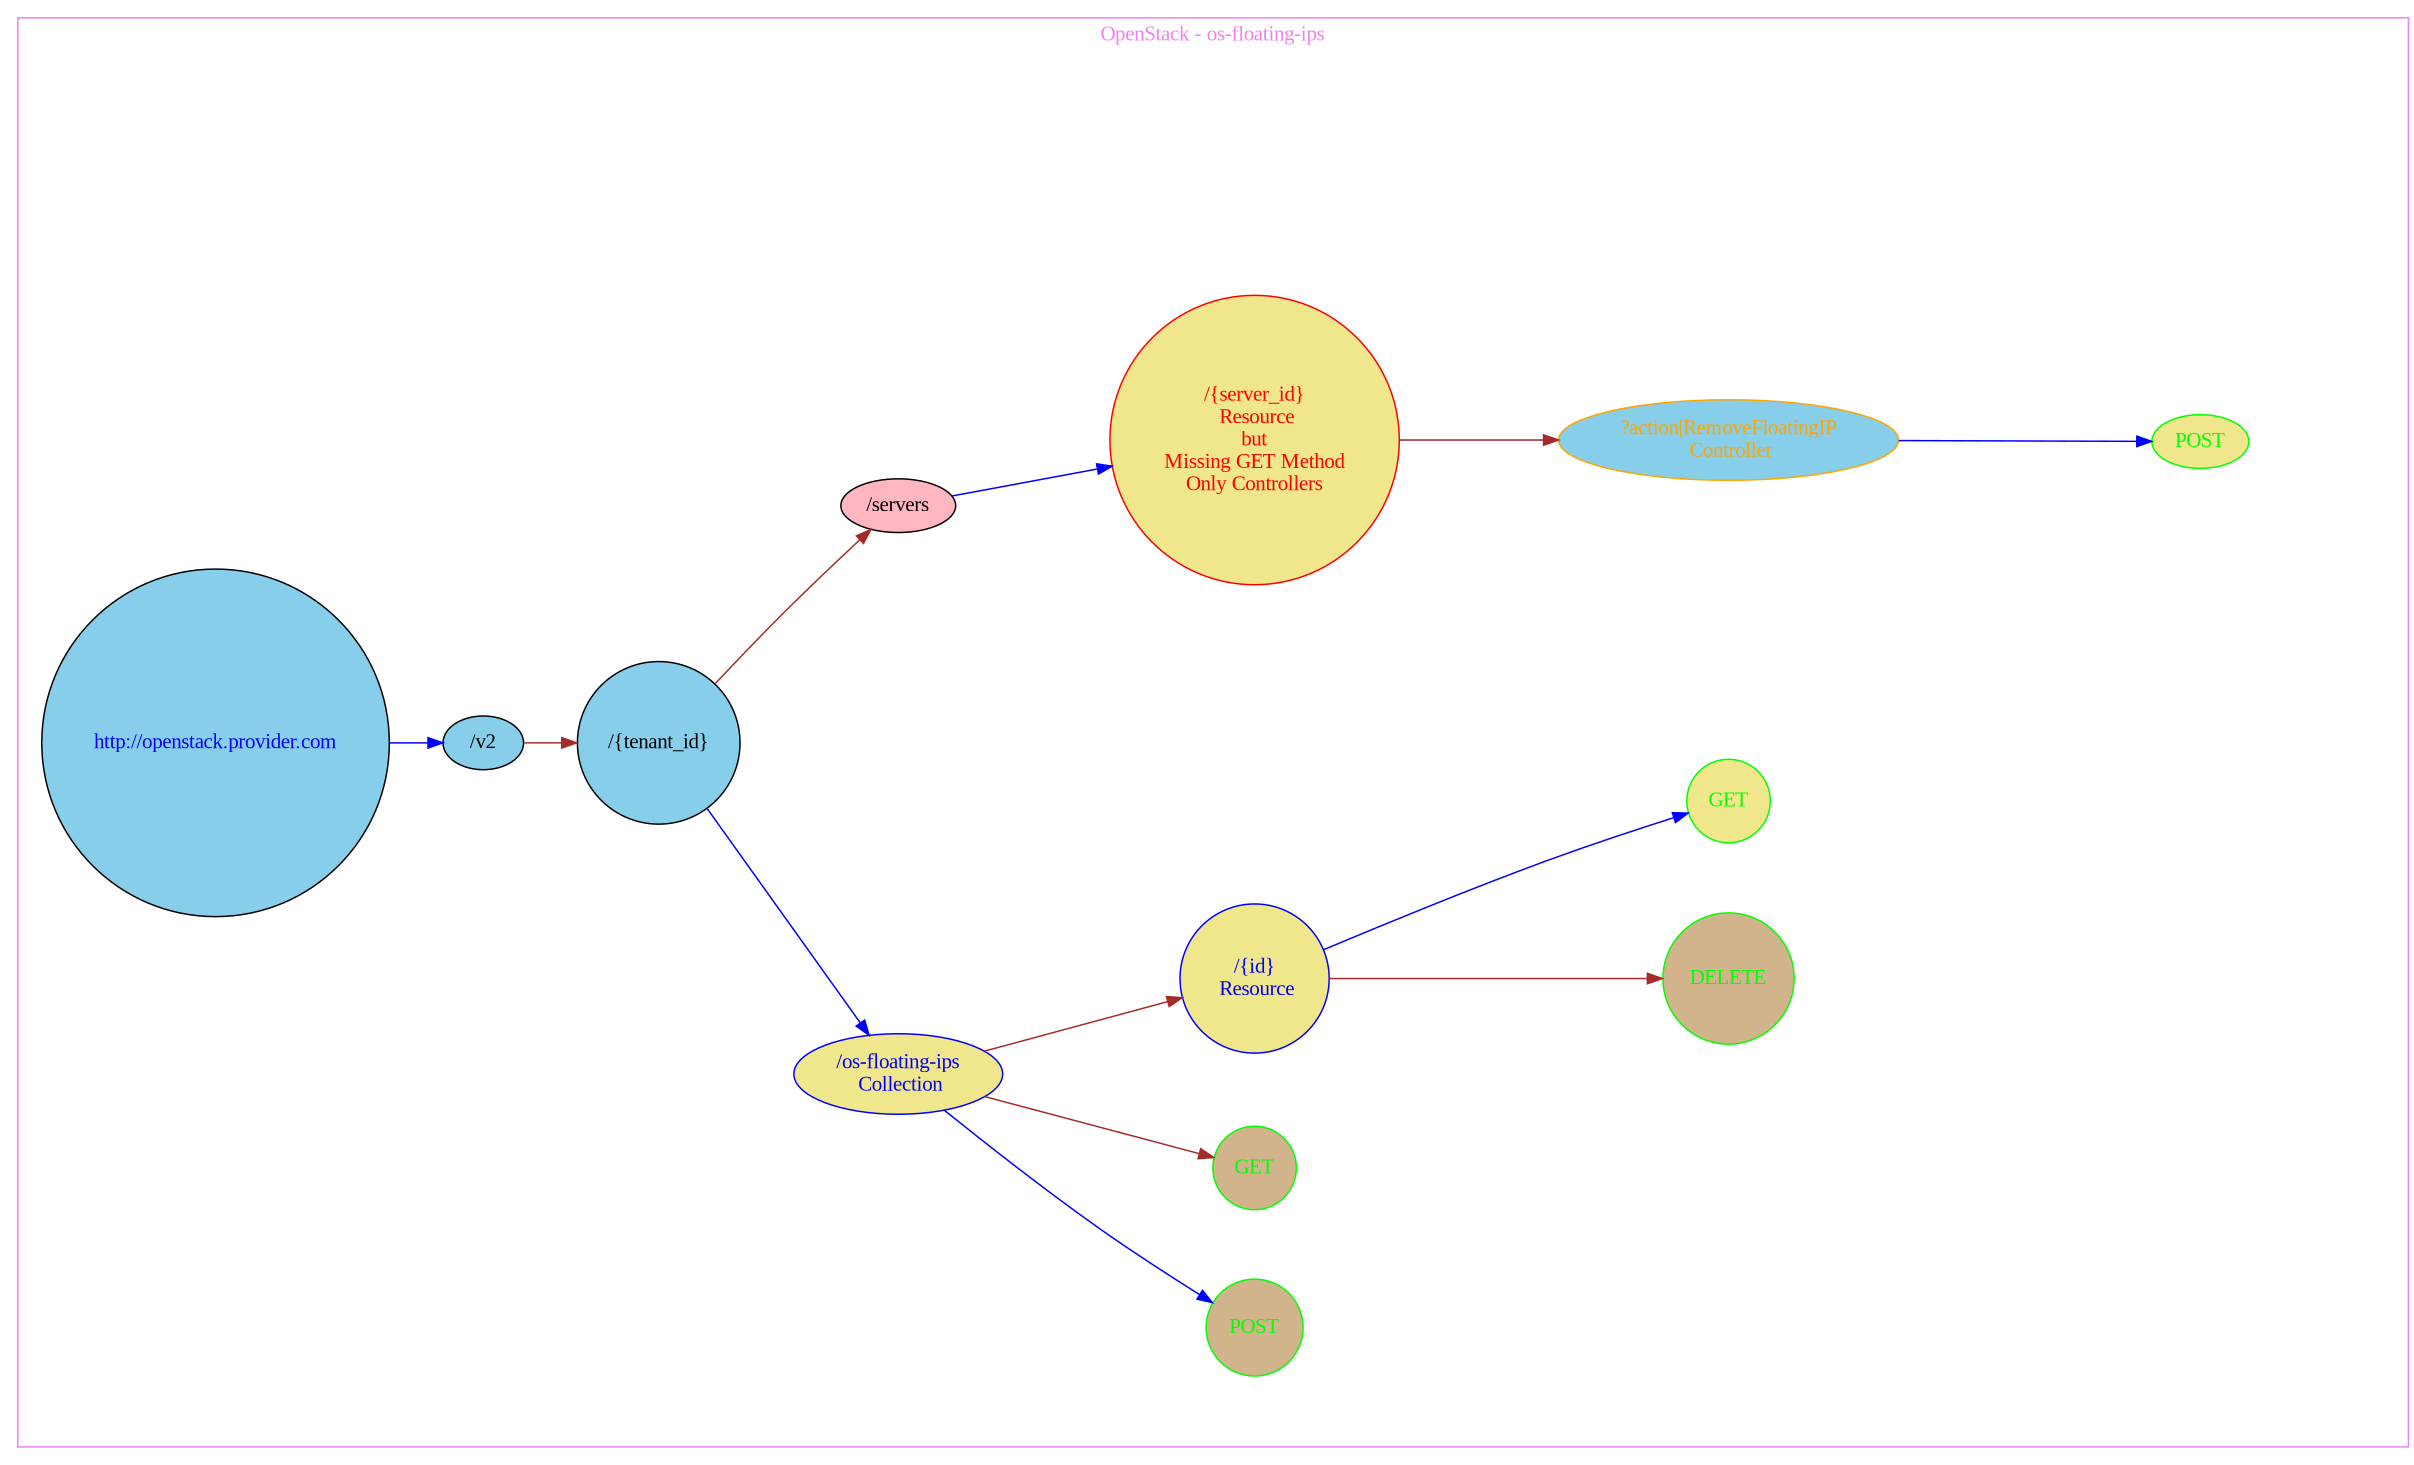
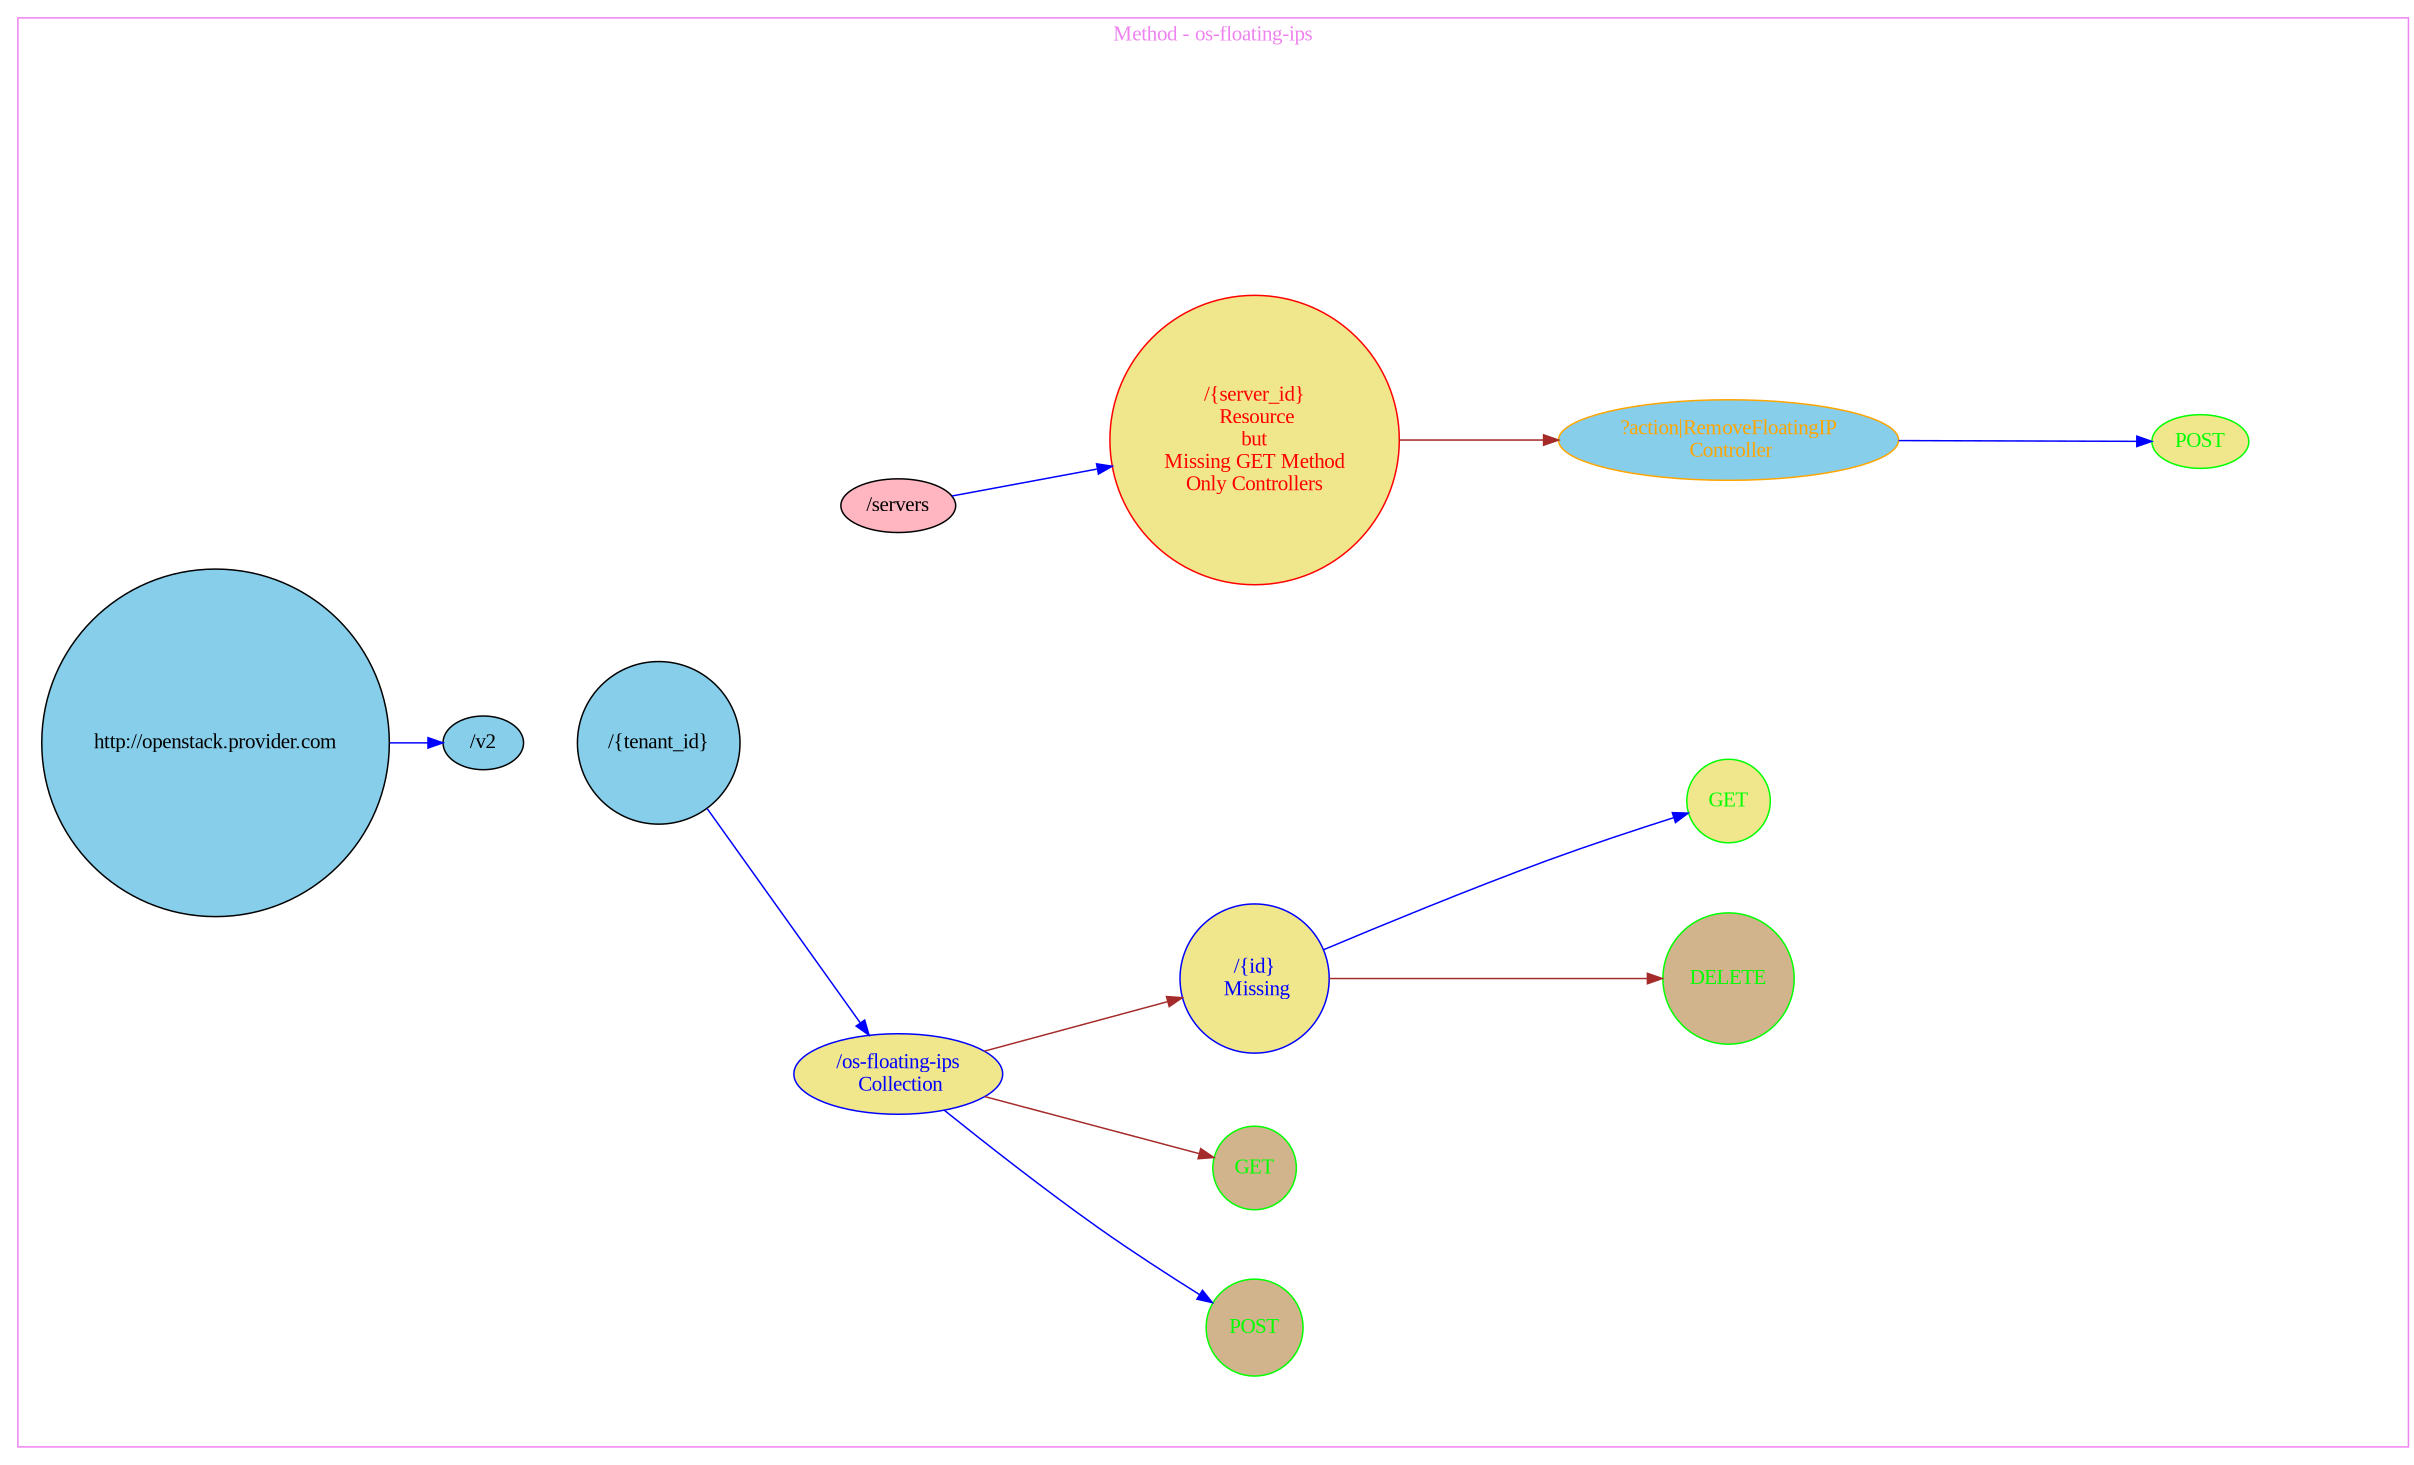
(1213, 35) -> (1213, 35)
(786, 610) -> none
(216, 743) -> (216, 743)
(543, 743) -> none
(1255, 979) -> (1255, 979)
